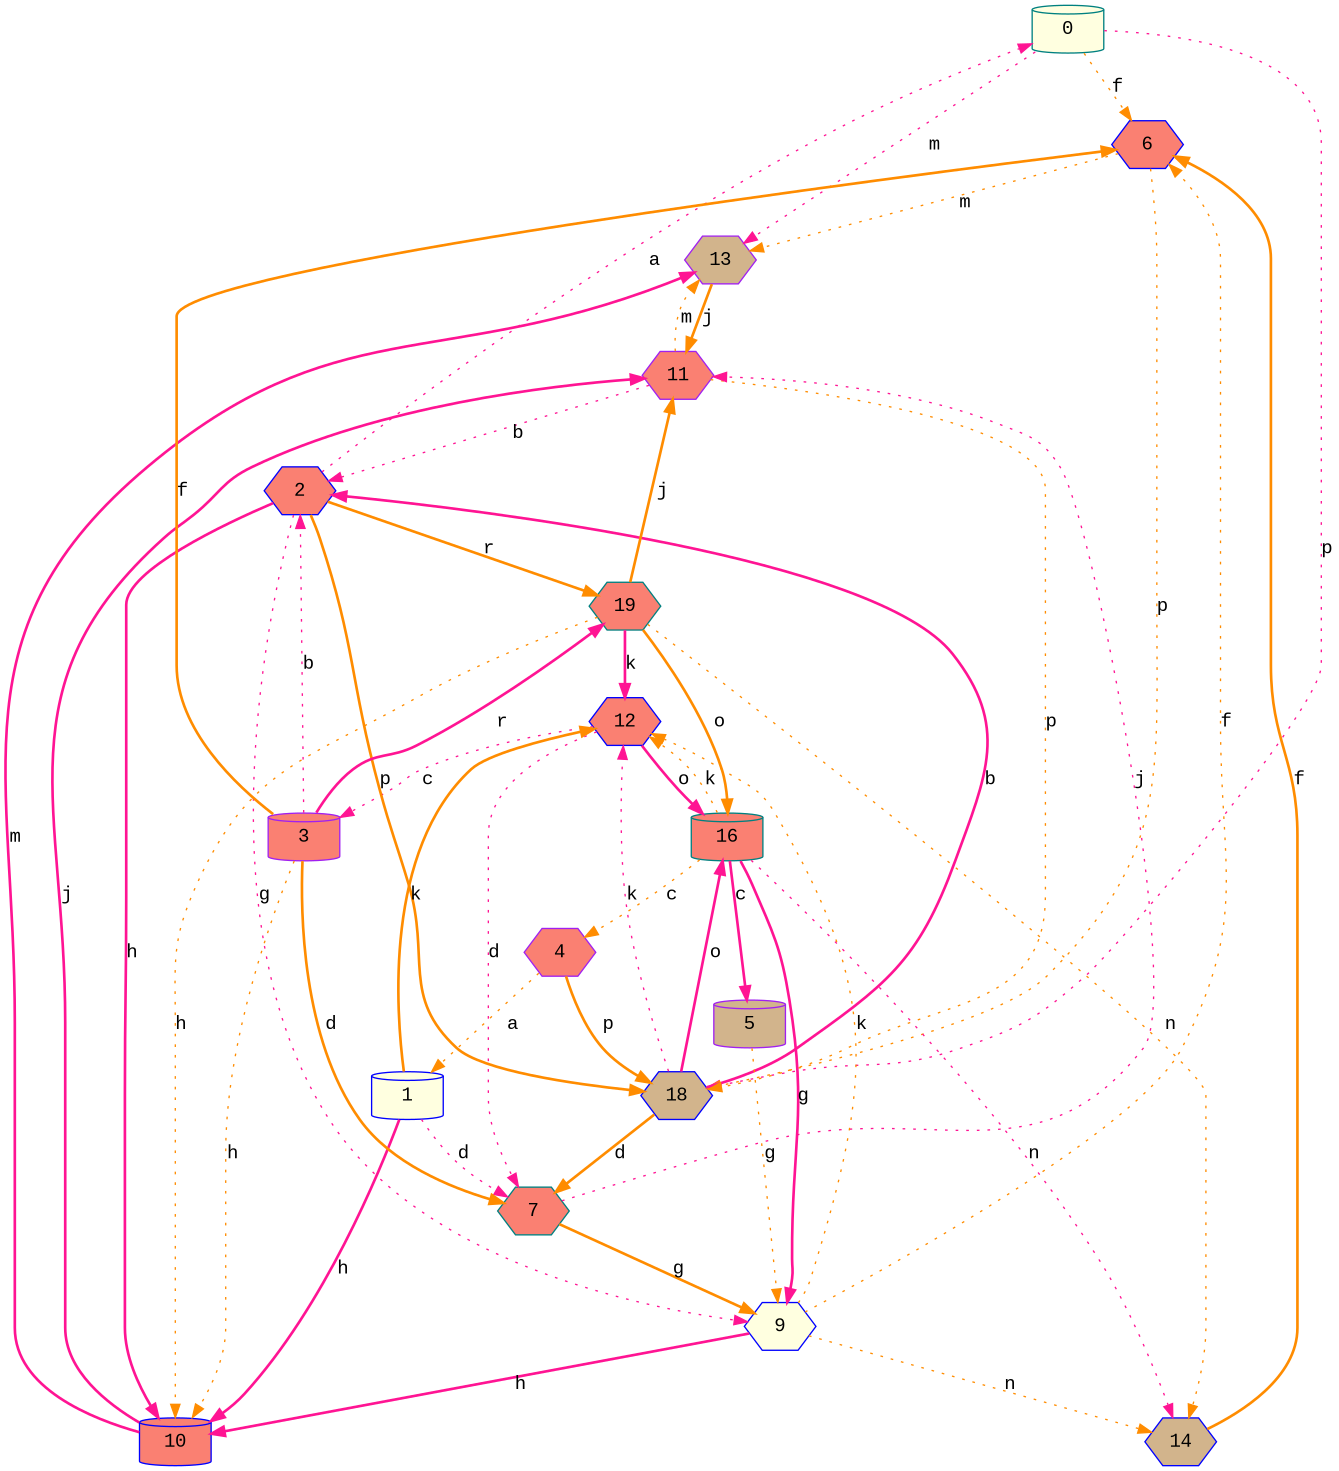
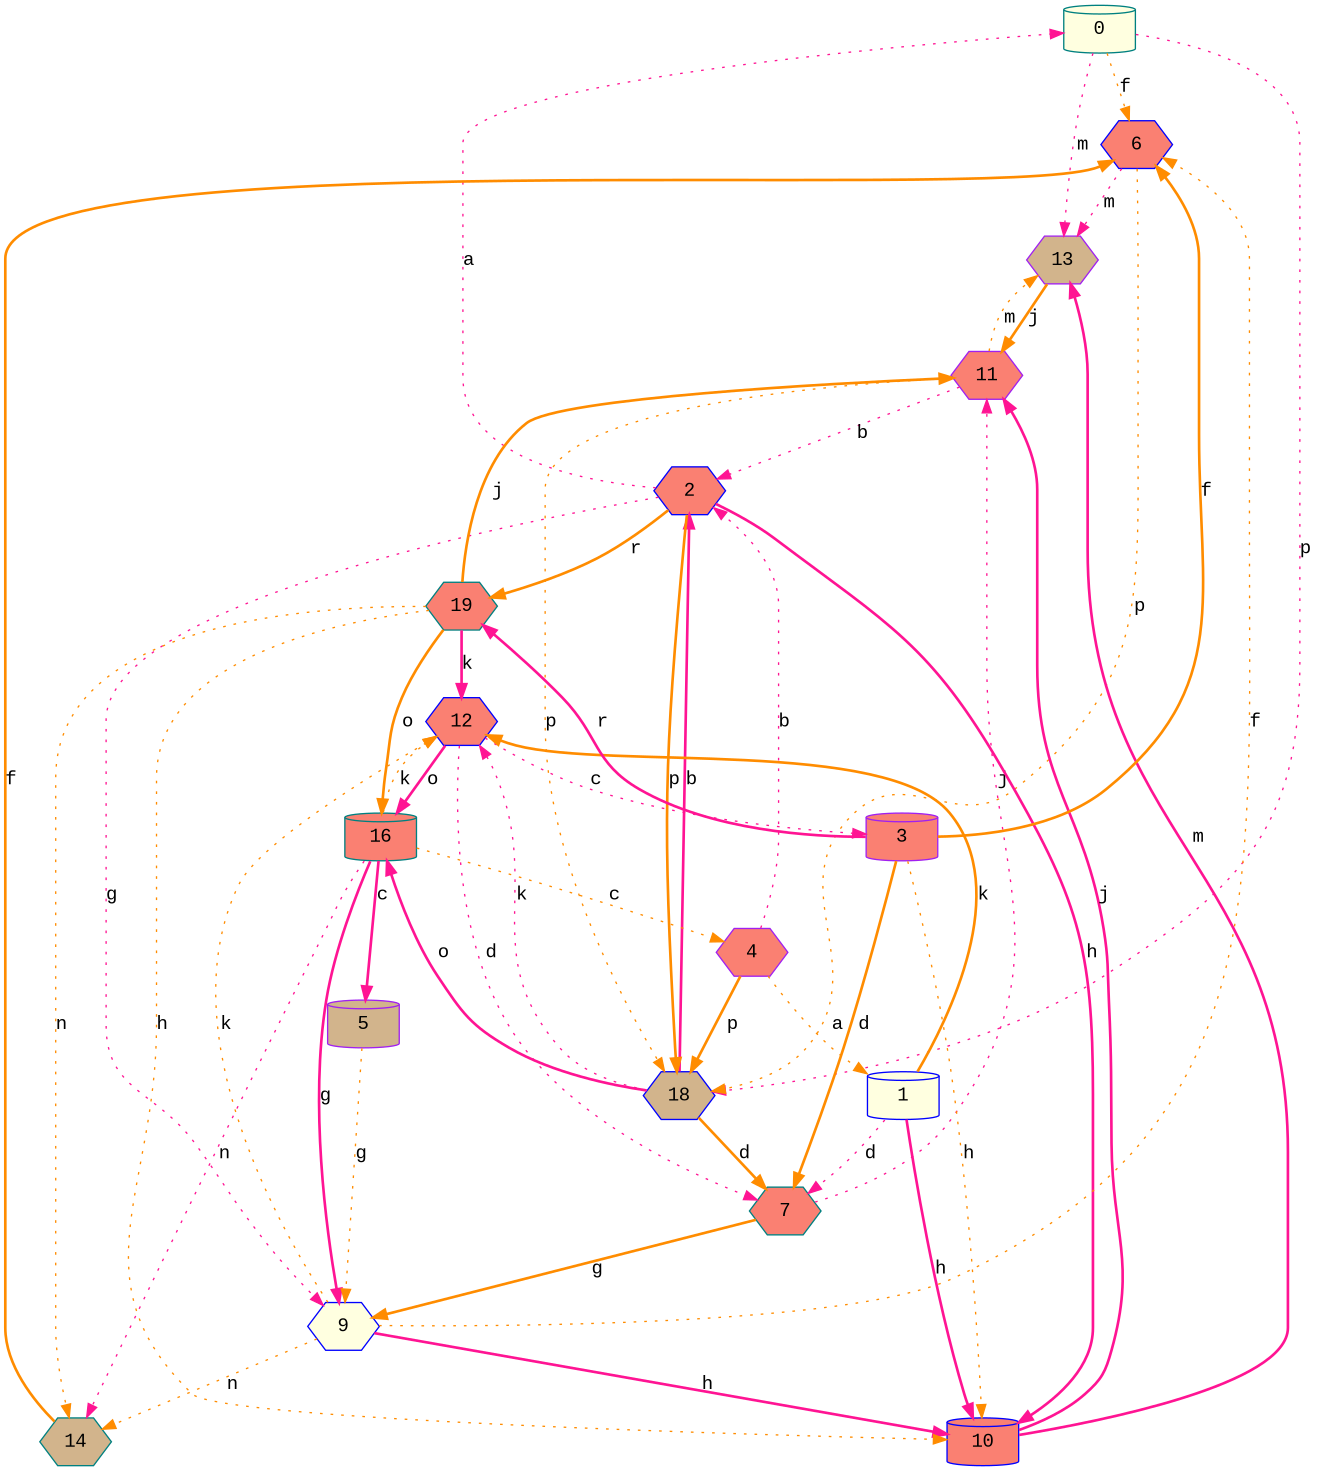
(941, 201) -> (1103, 197)
(302, 671) -> (779, 714)
(1181, 1442) -> (76, 1442)
